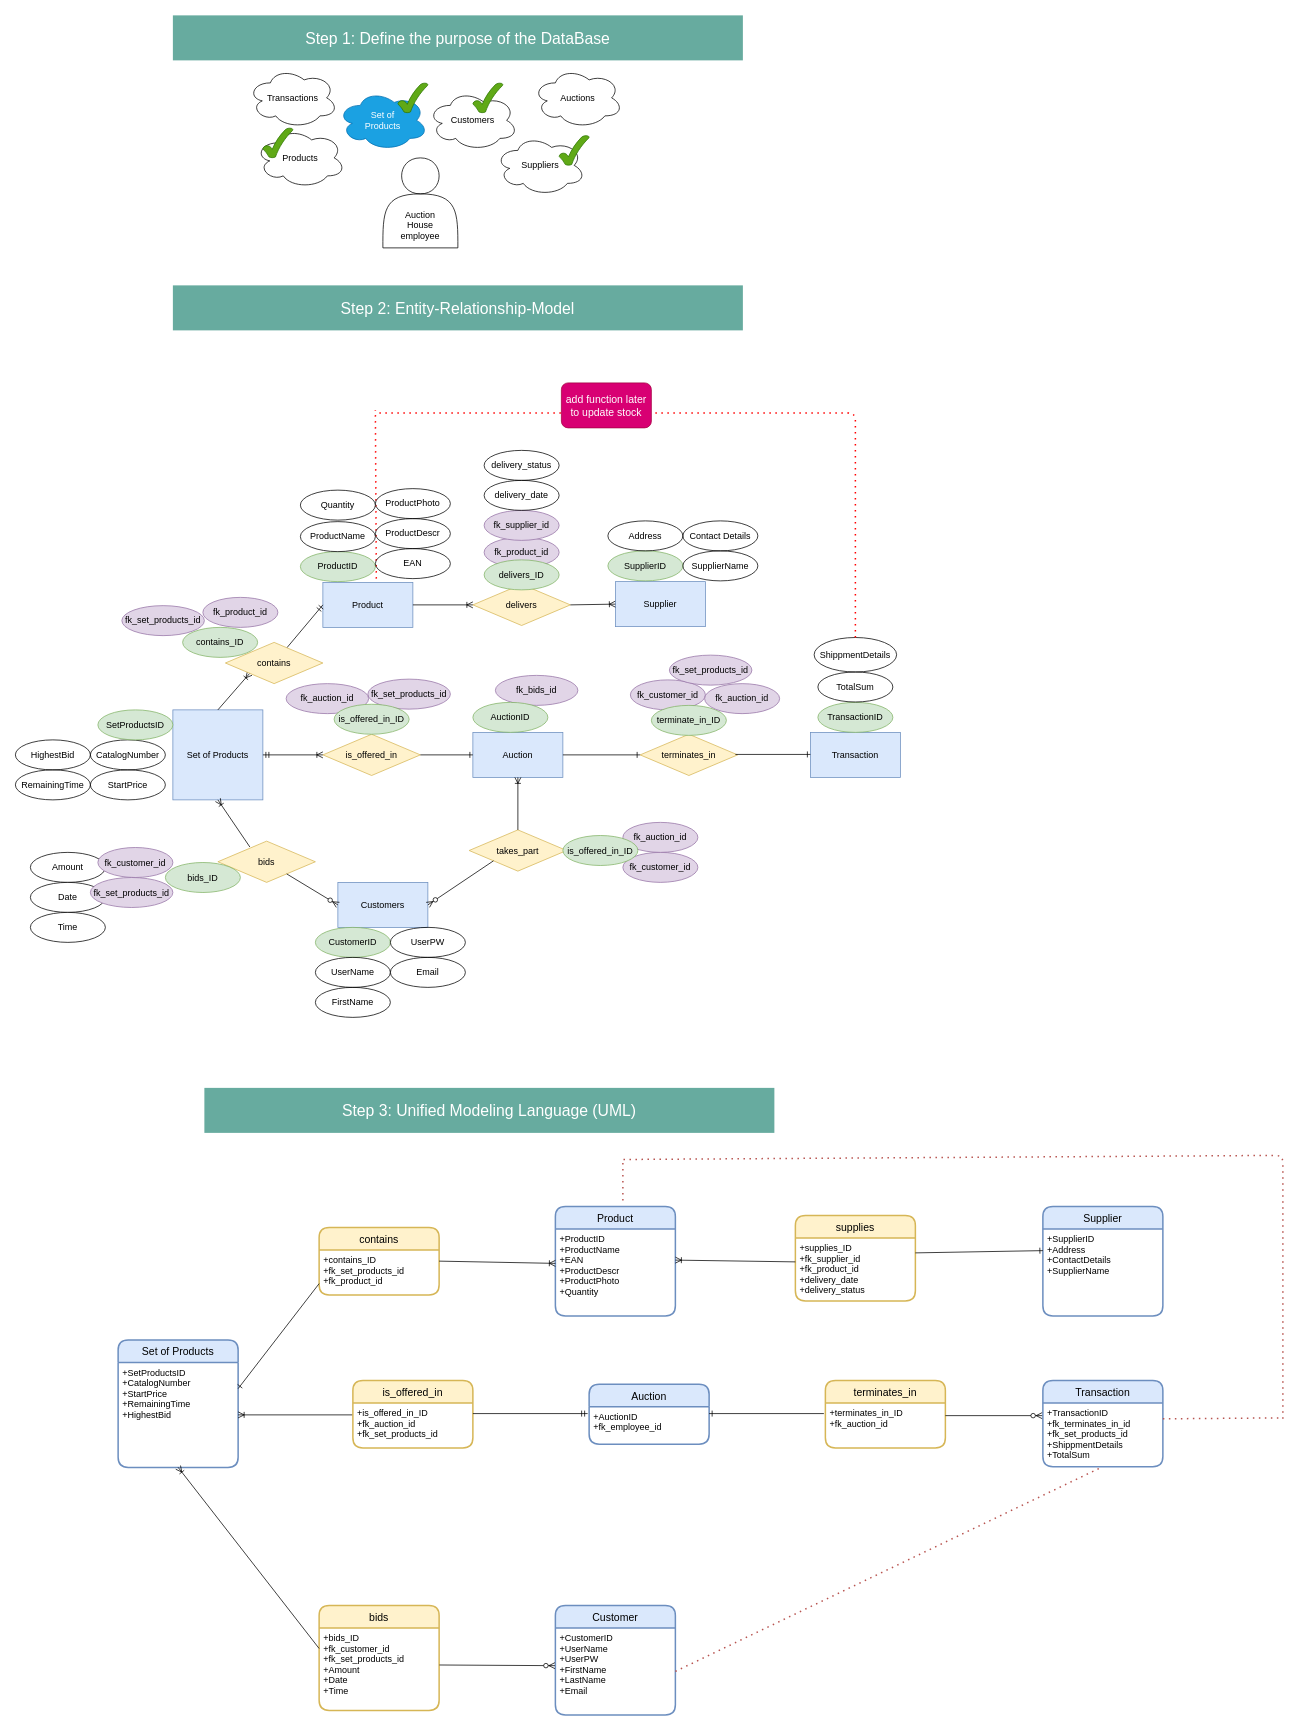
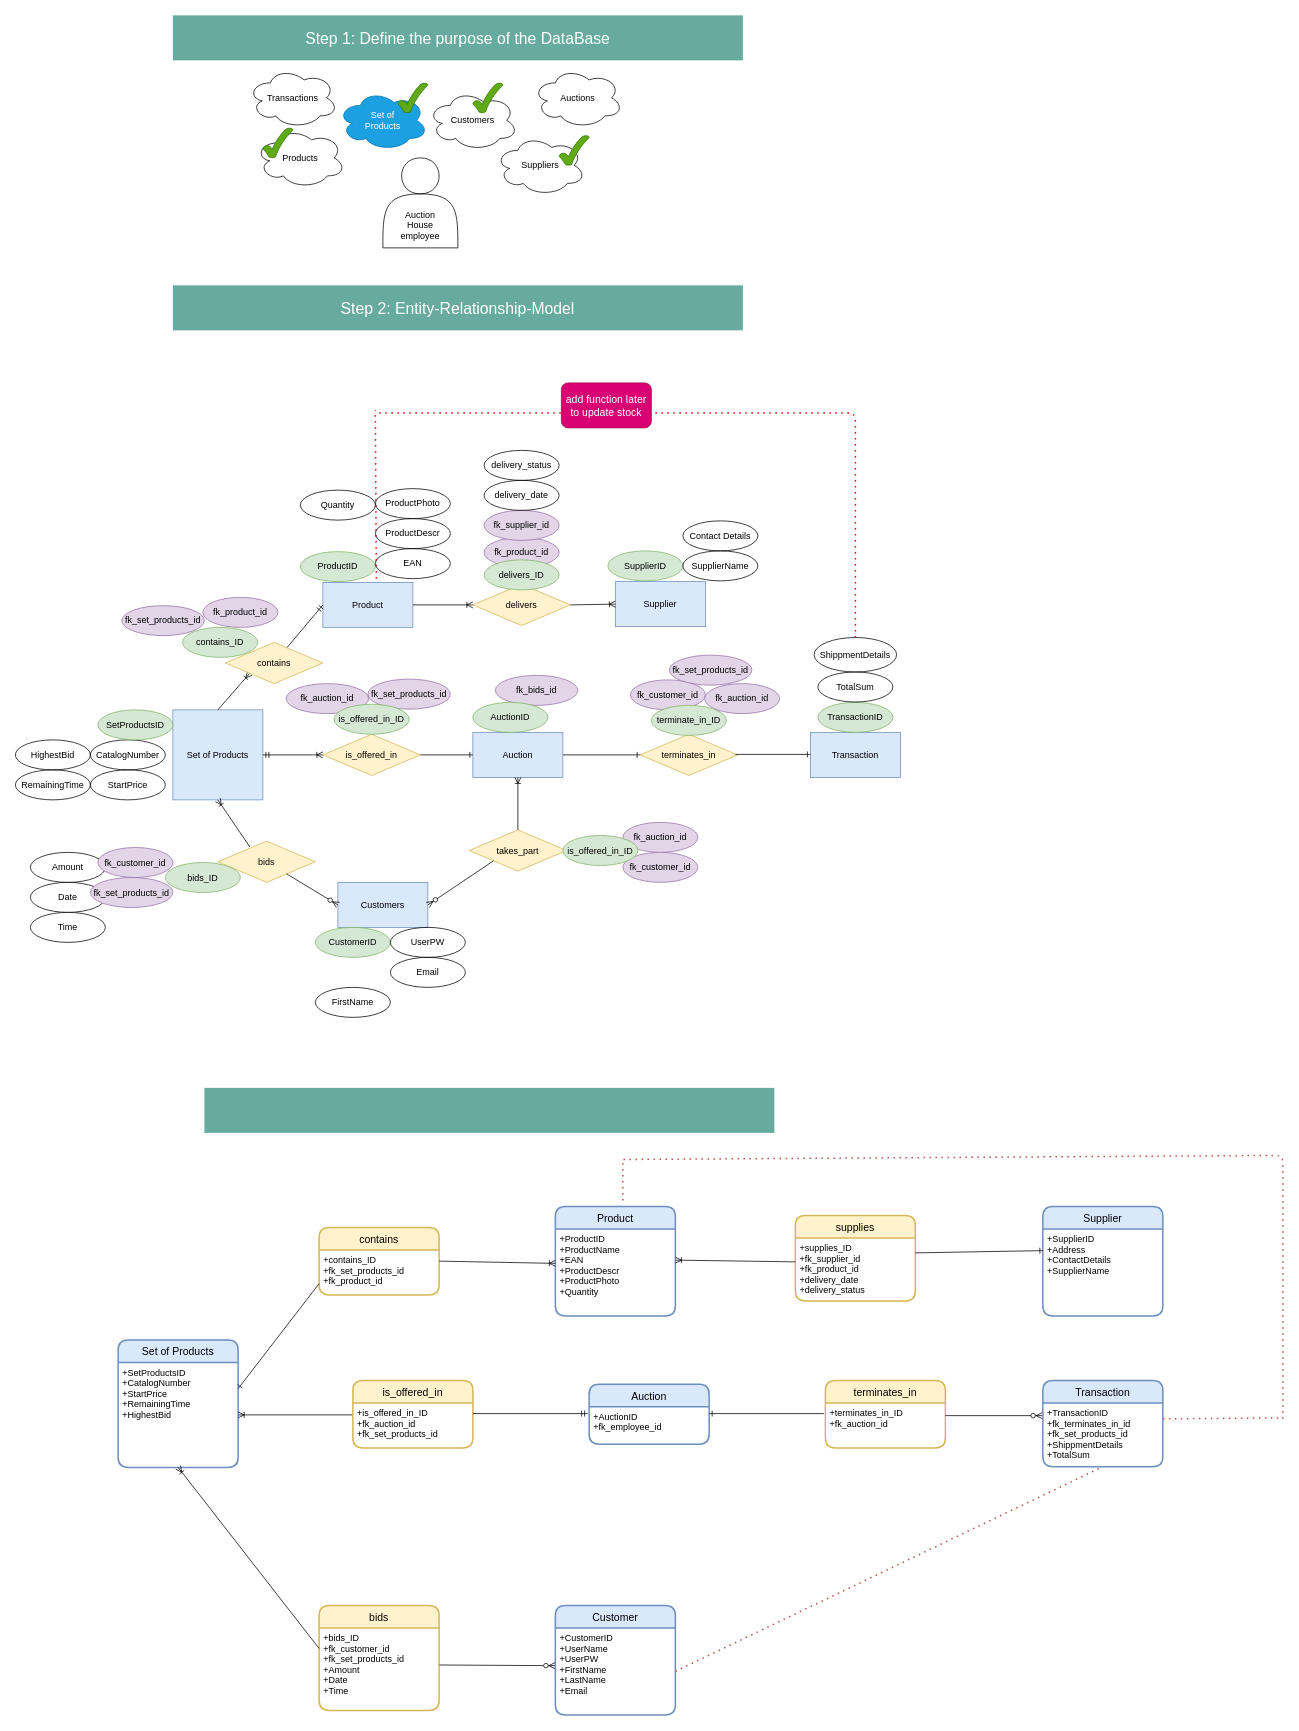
(645, 536) -> none
(338, 537) -> none
(353, 972) -> none
(489, 1110) -> none
